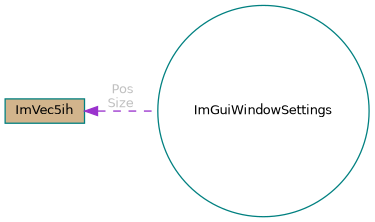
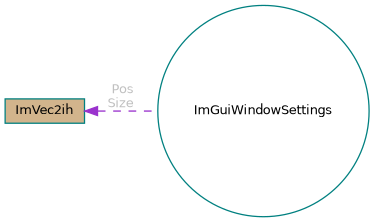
(45, 111) -> (45, 111)
